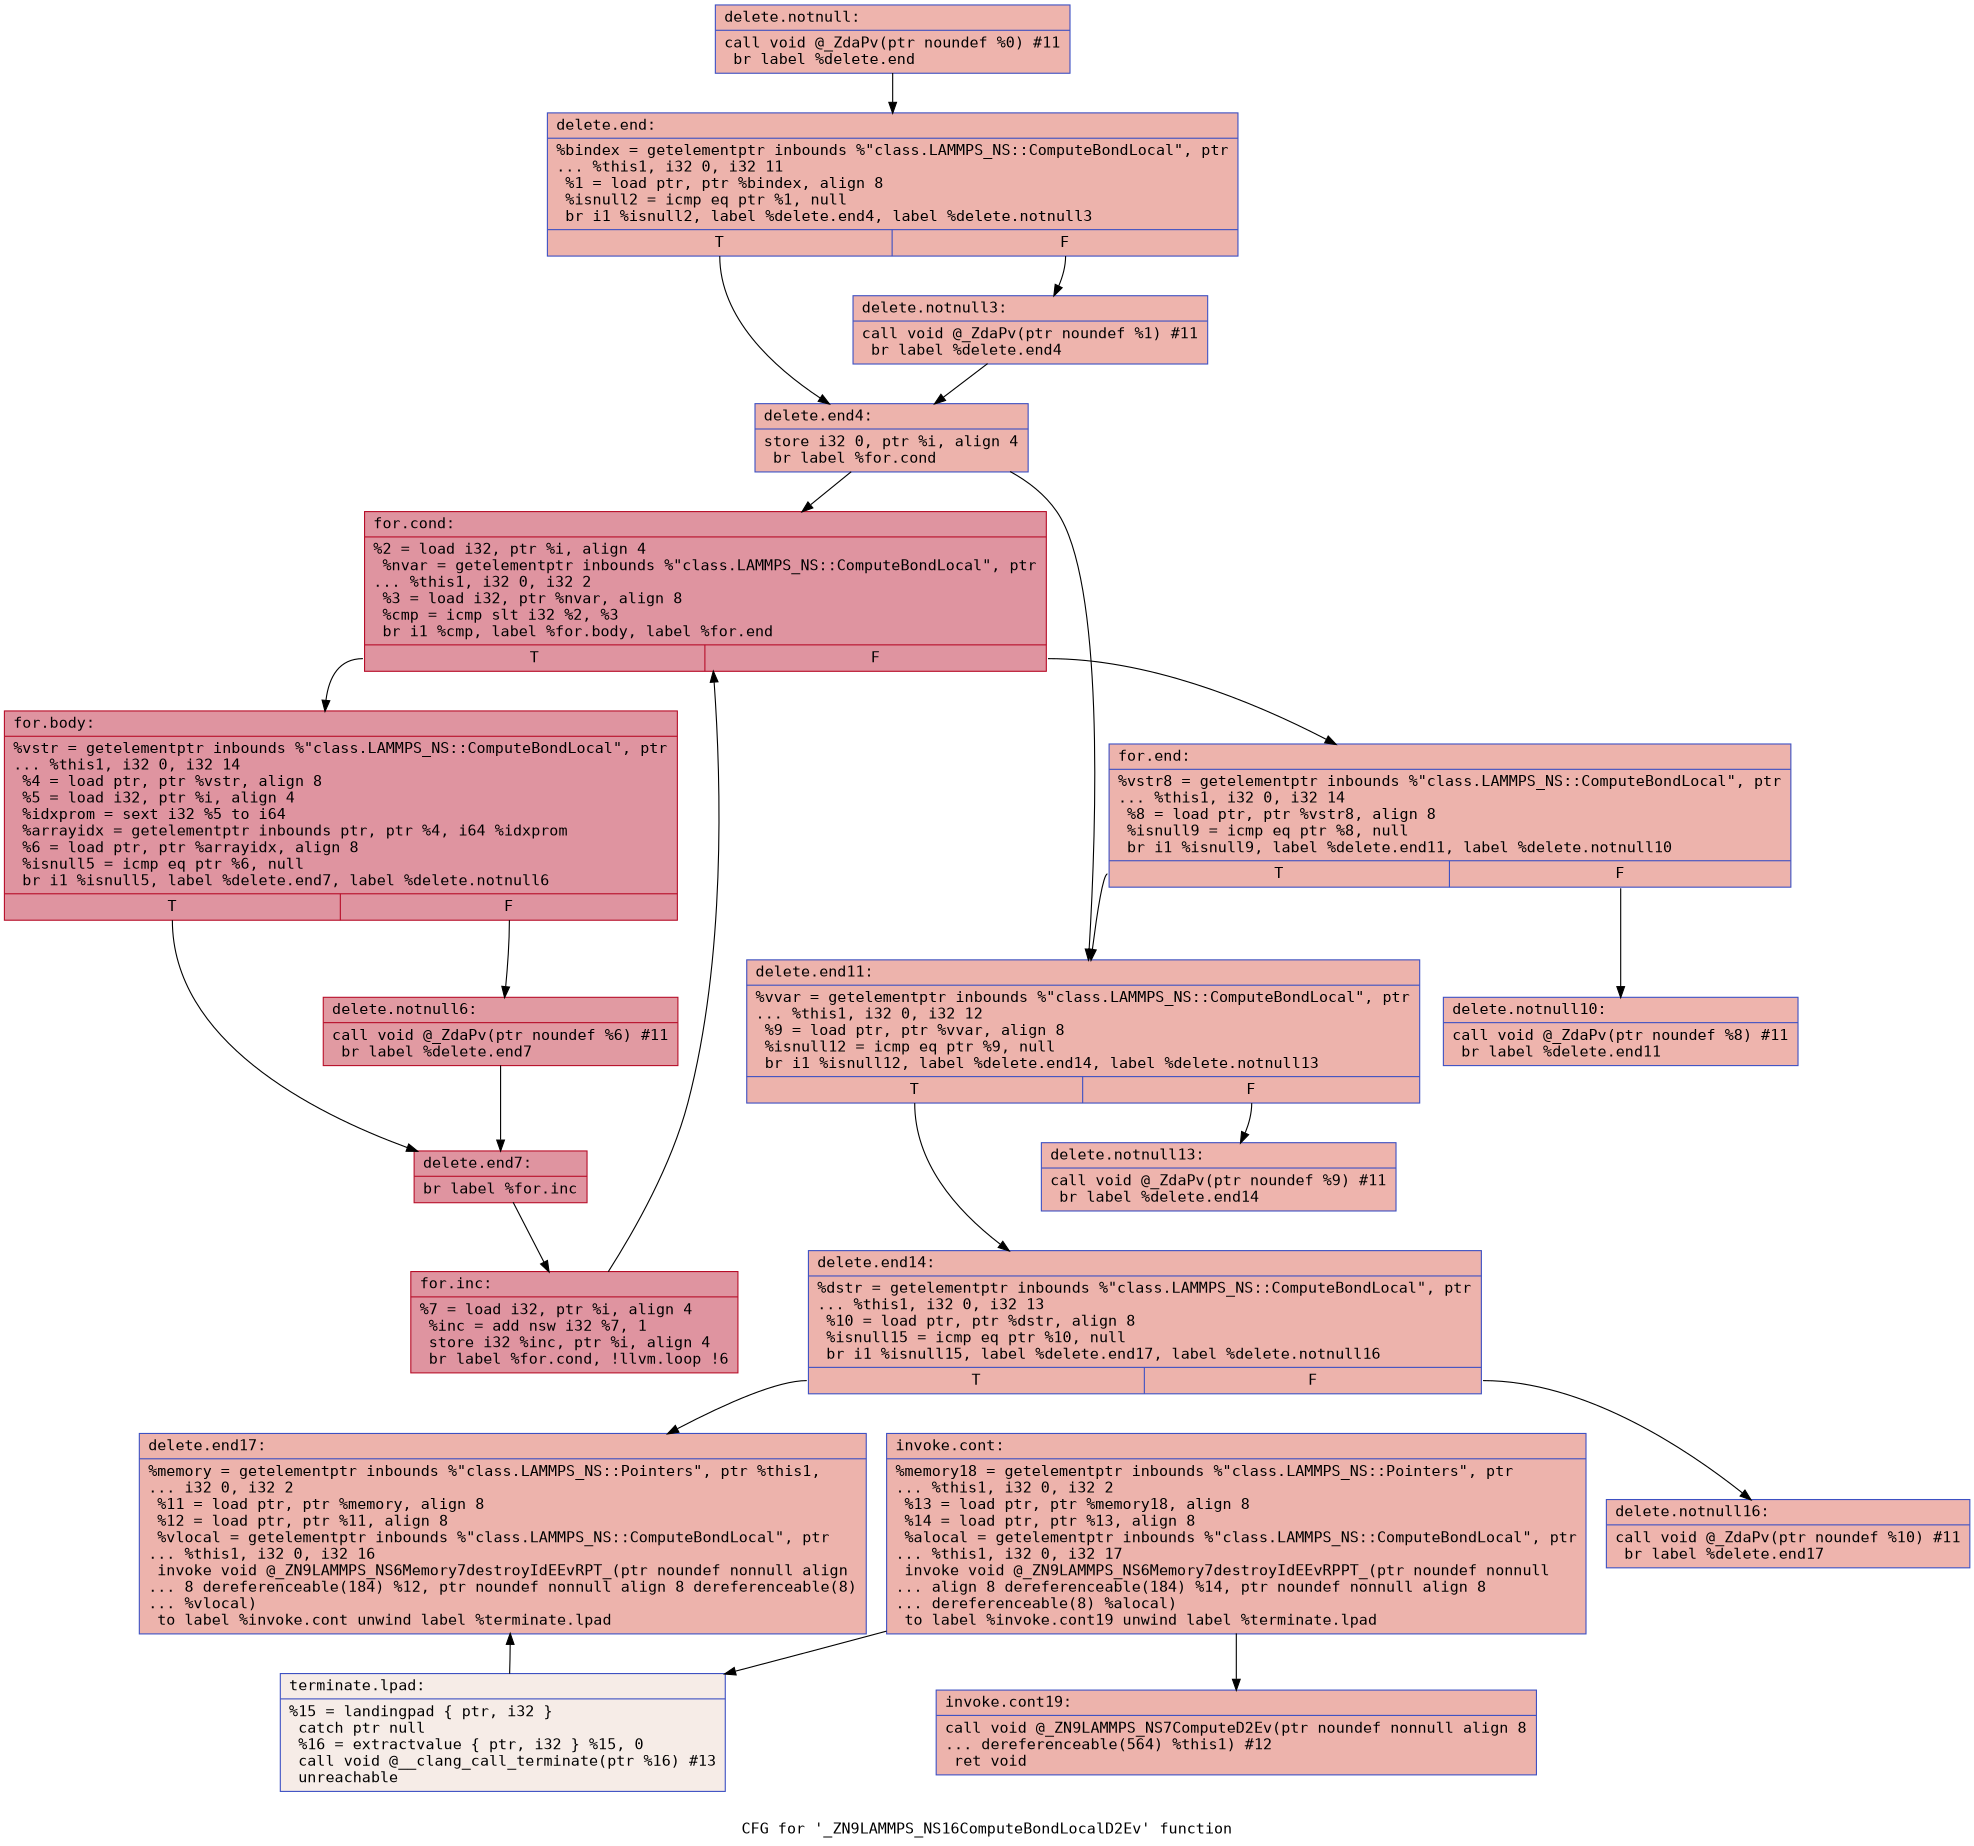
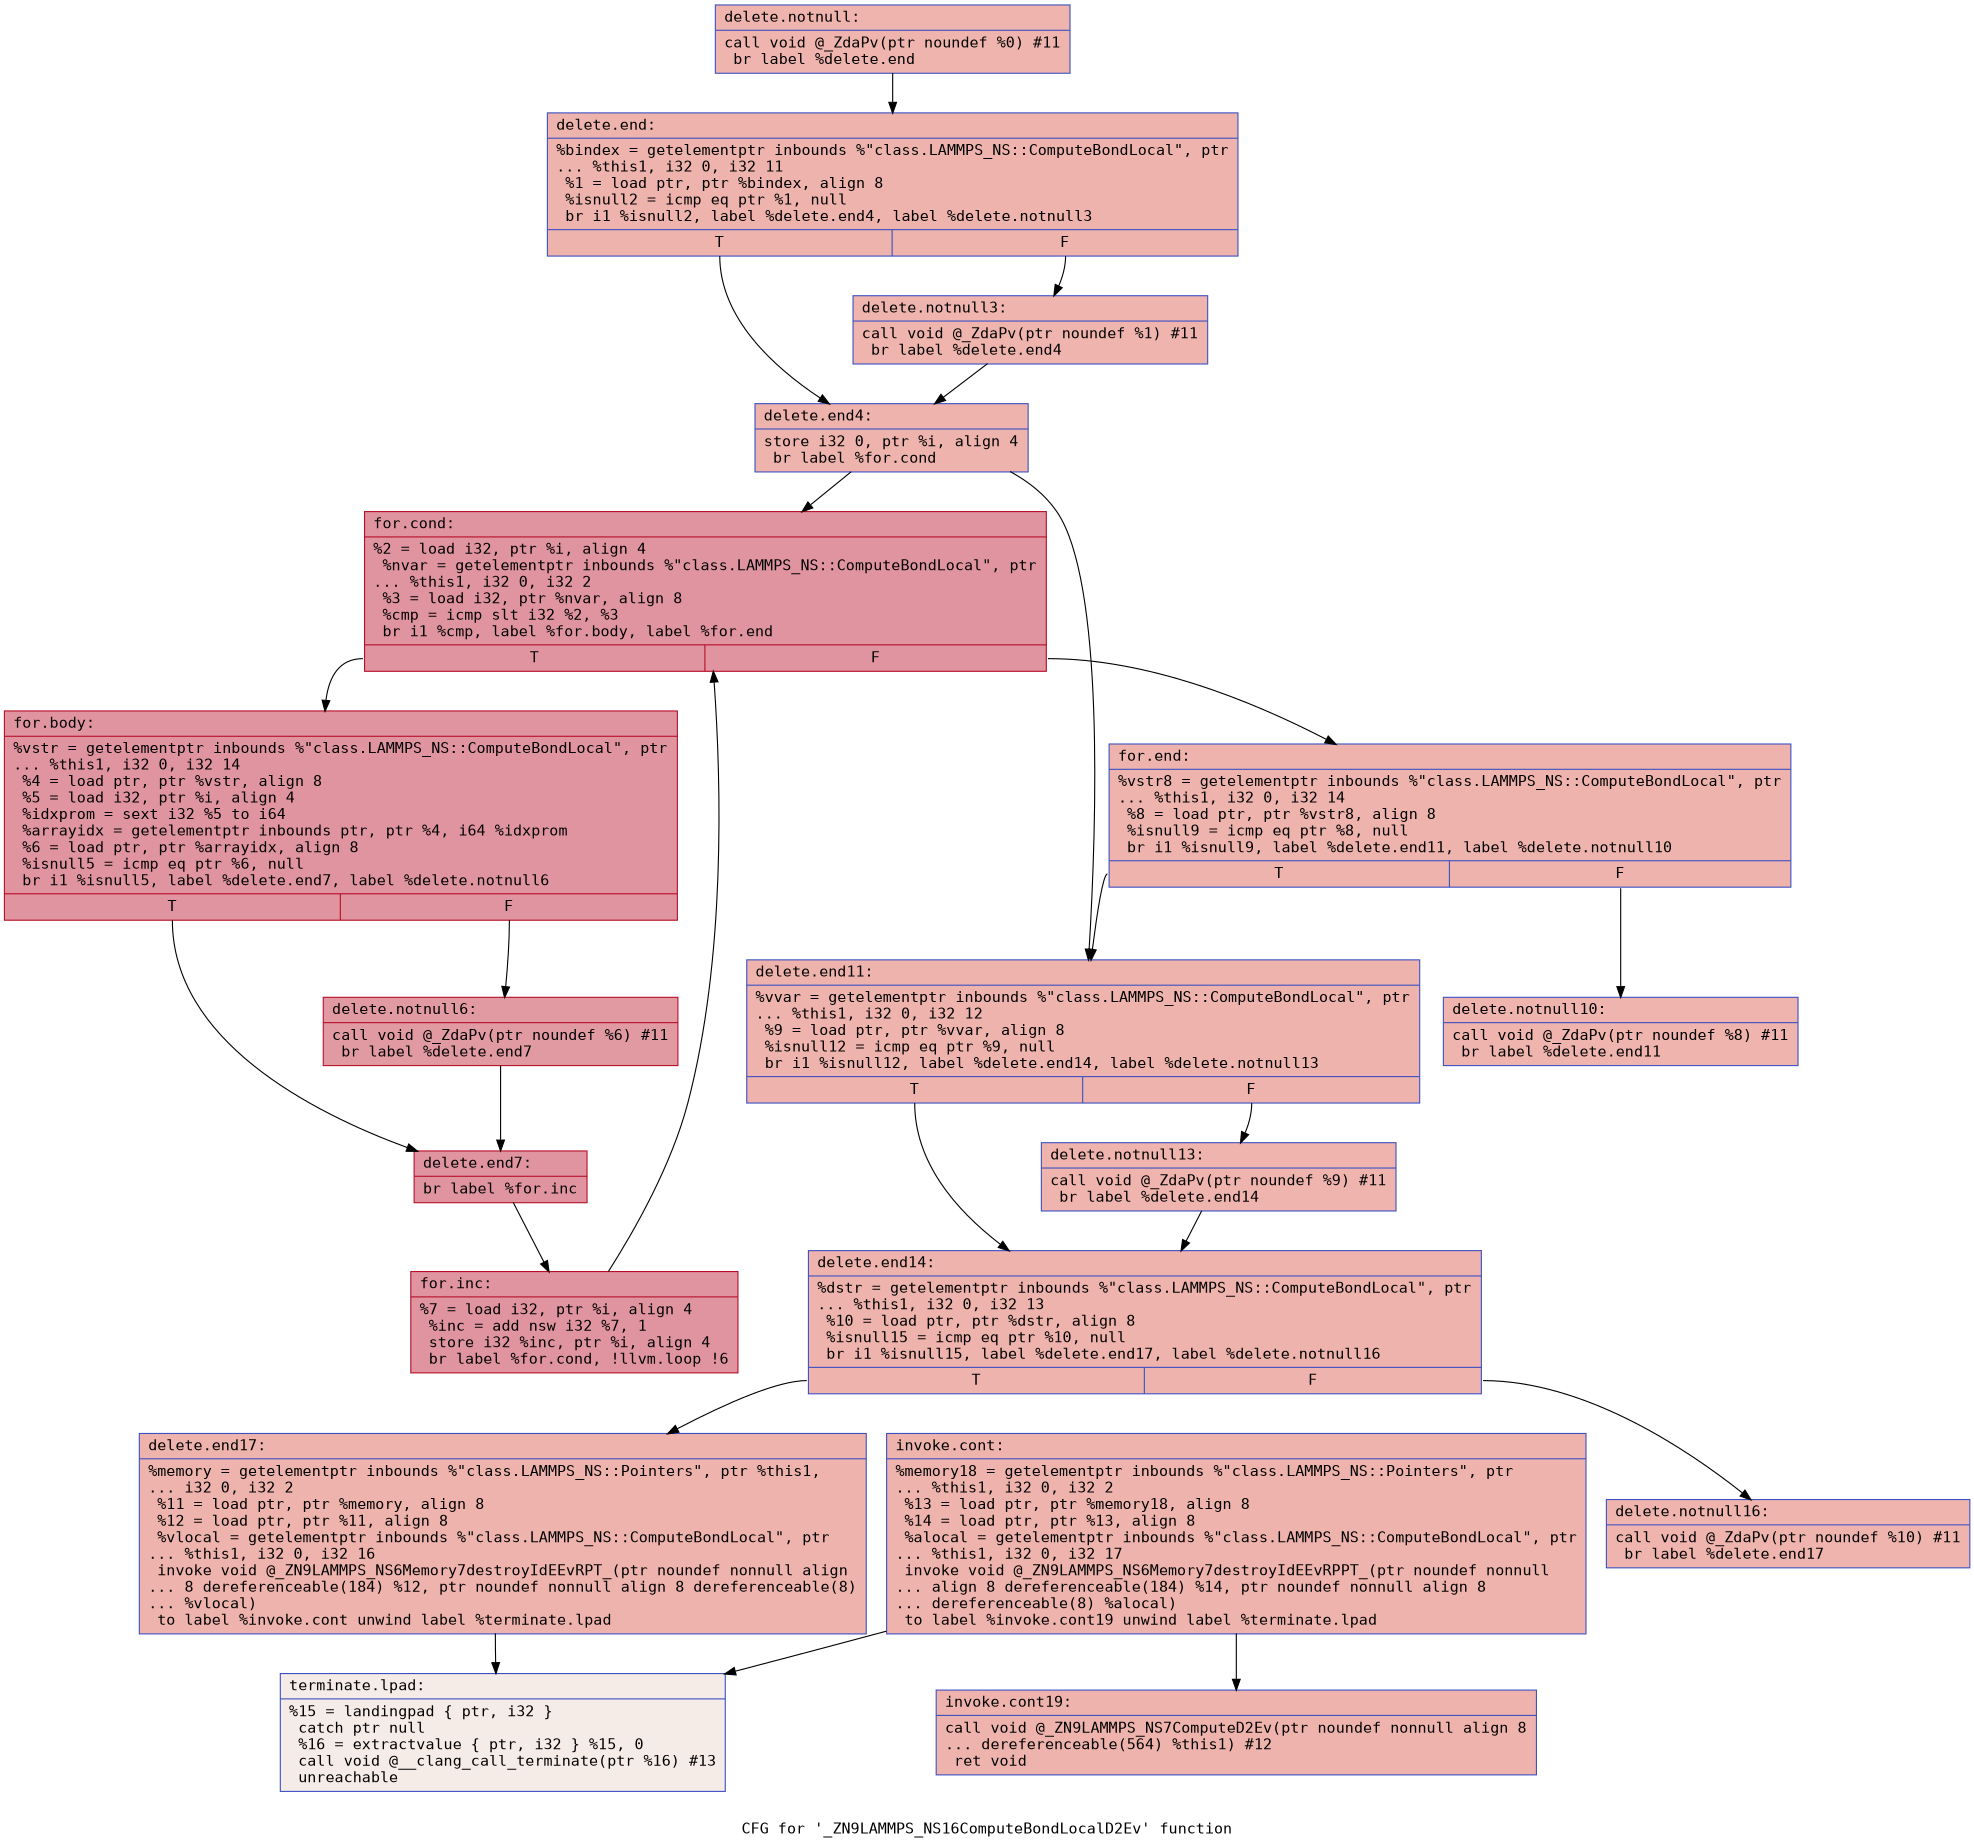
none -> (1194, 1226)
(510, 1659) -> (495, 1648)
